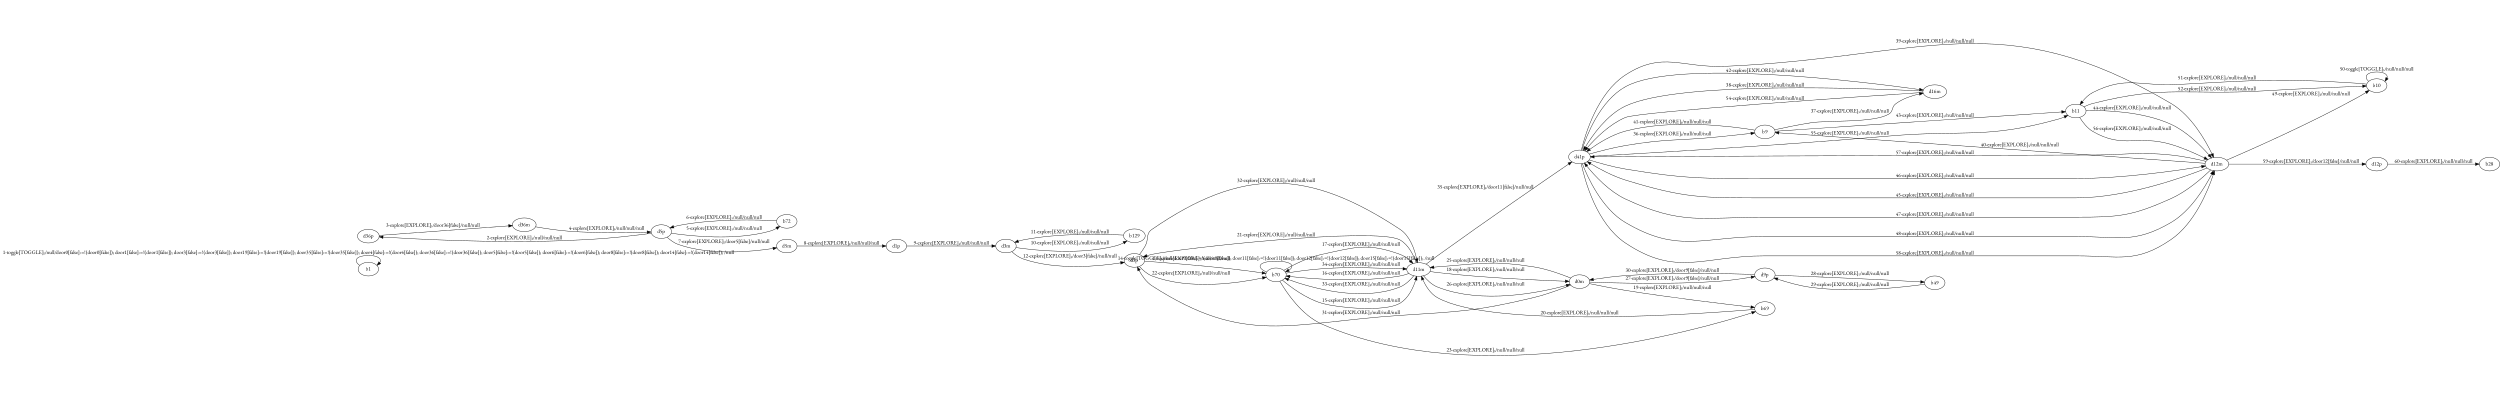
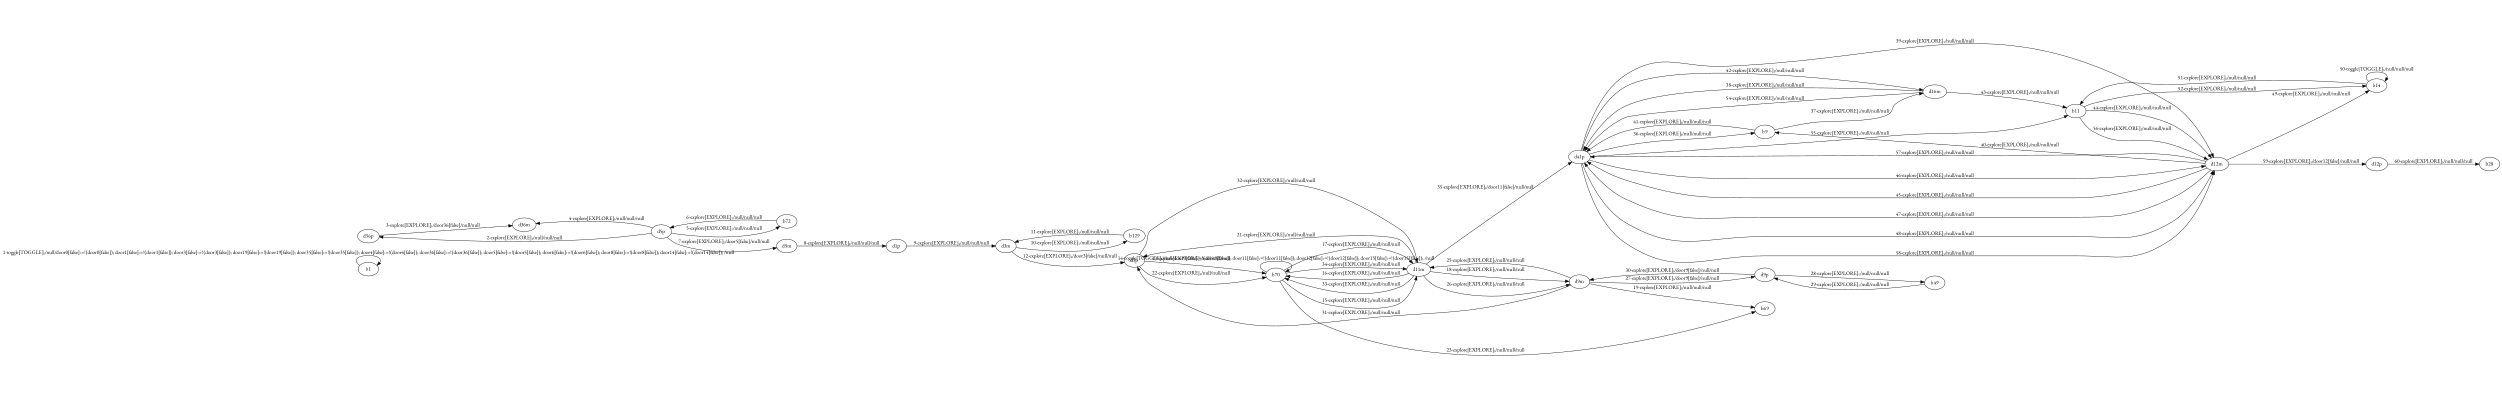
(2377, 86) -> (2377, 86)
(1918, 122) -> (2005, 97)
(591, 232) -> (596, 221)
(1579, 282) -> (1579, 282)
(1583, 317) -> none
